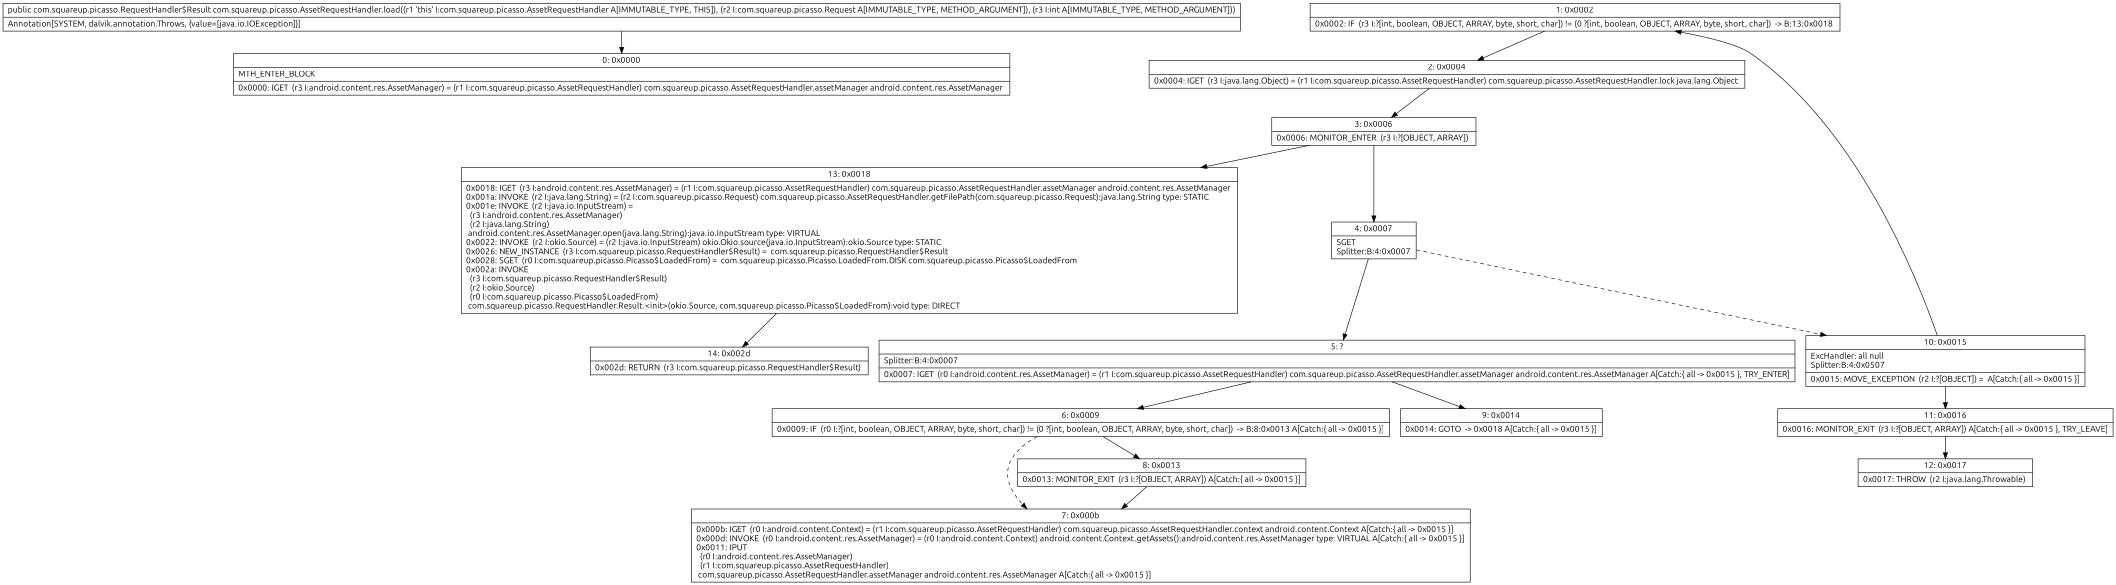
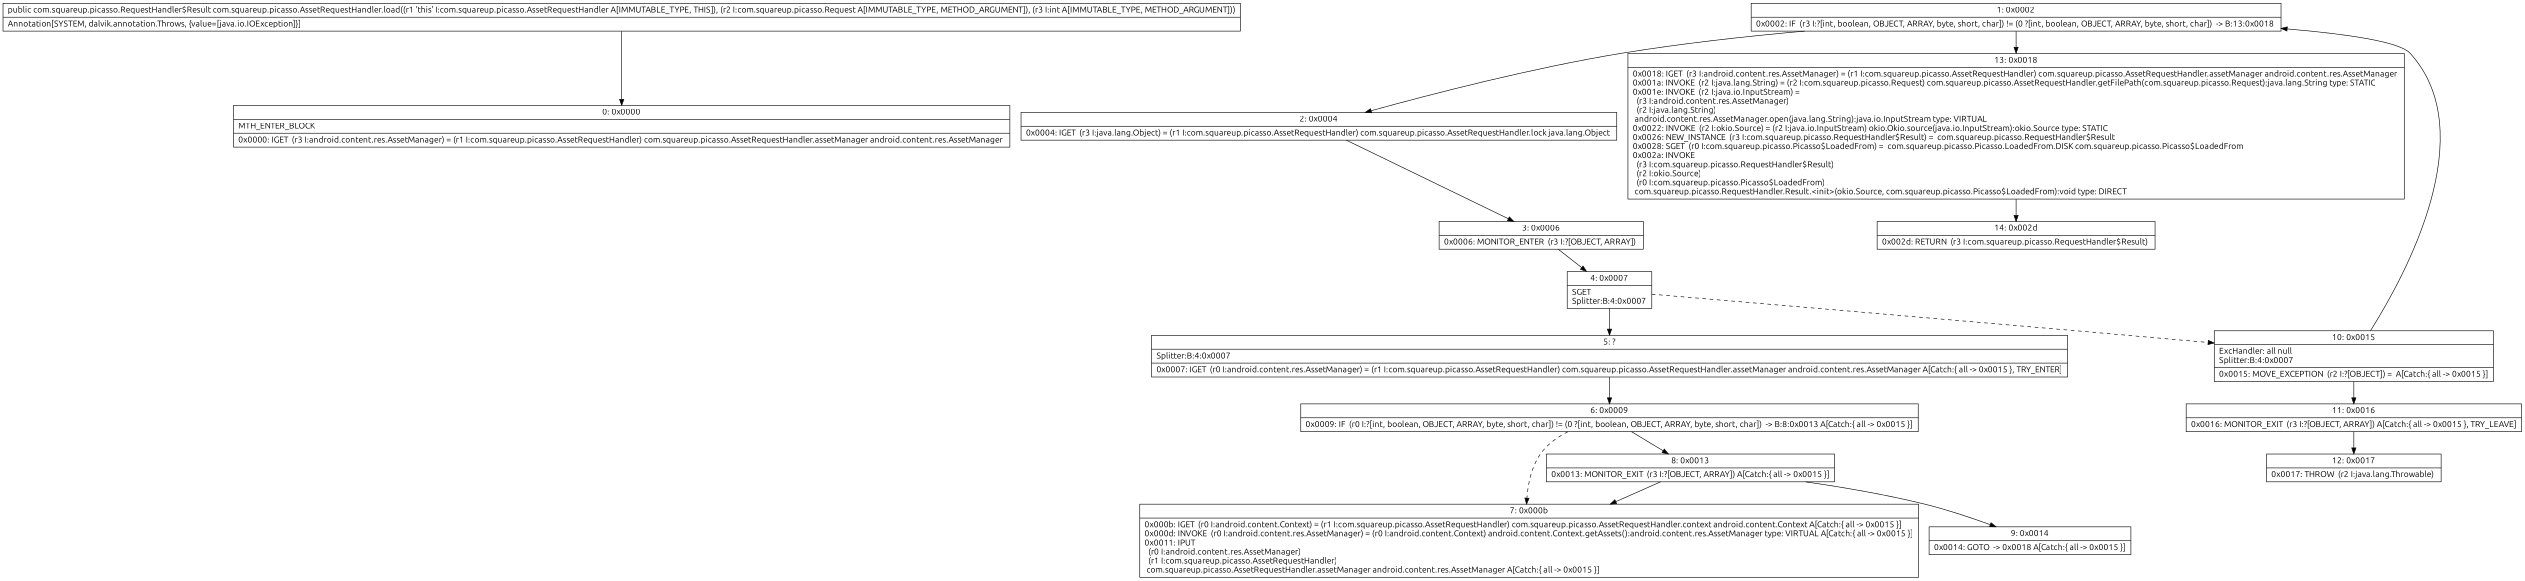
(1258, 156) -> (2016, 39)
(1848, 365) -> (2257, 360)
(1426, 394) -> (1899, 498)
